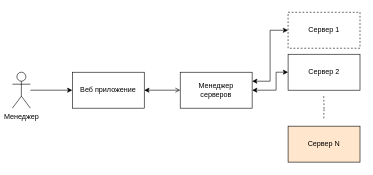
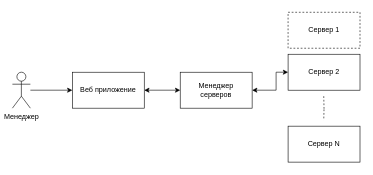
(270, 30) -> none
(176, 90) -> (174, 90)
(324, 144) -> (324, 144)
